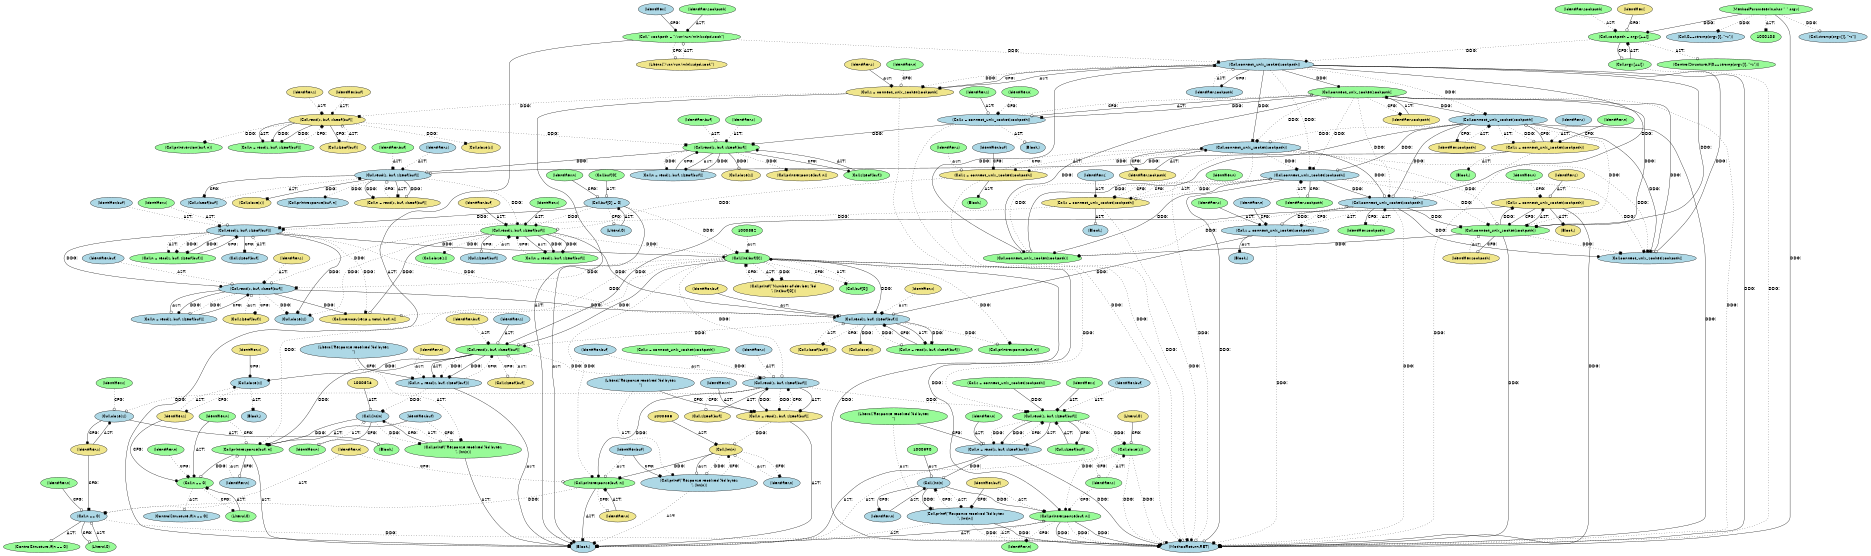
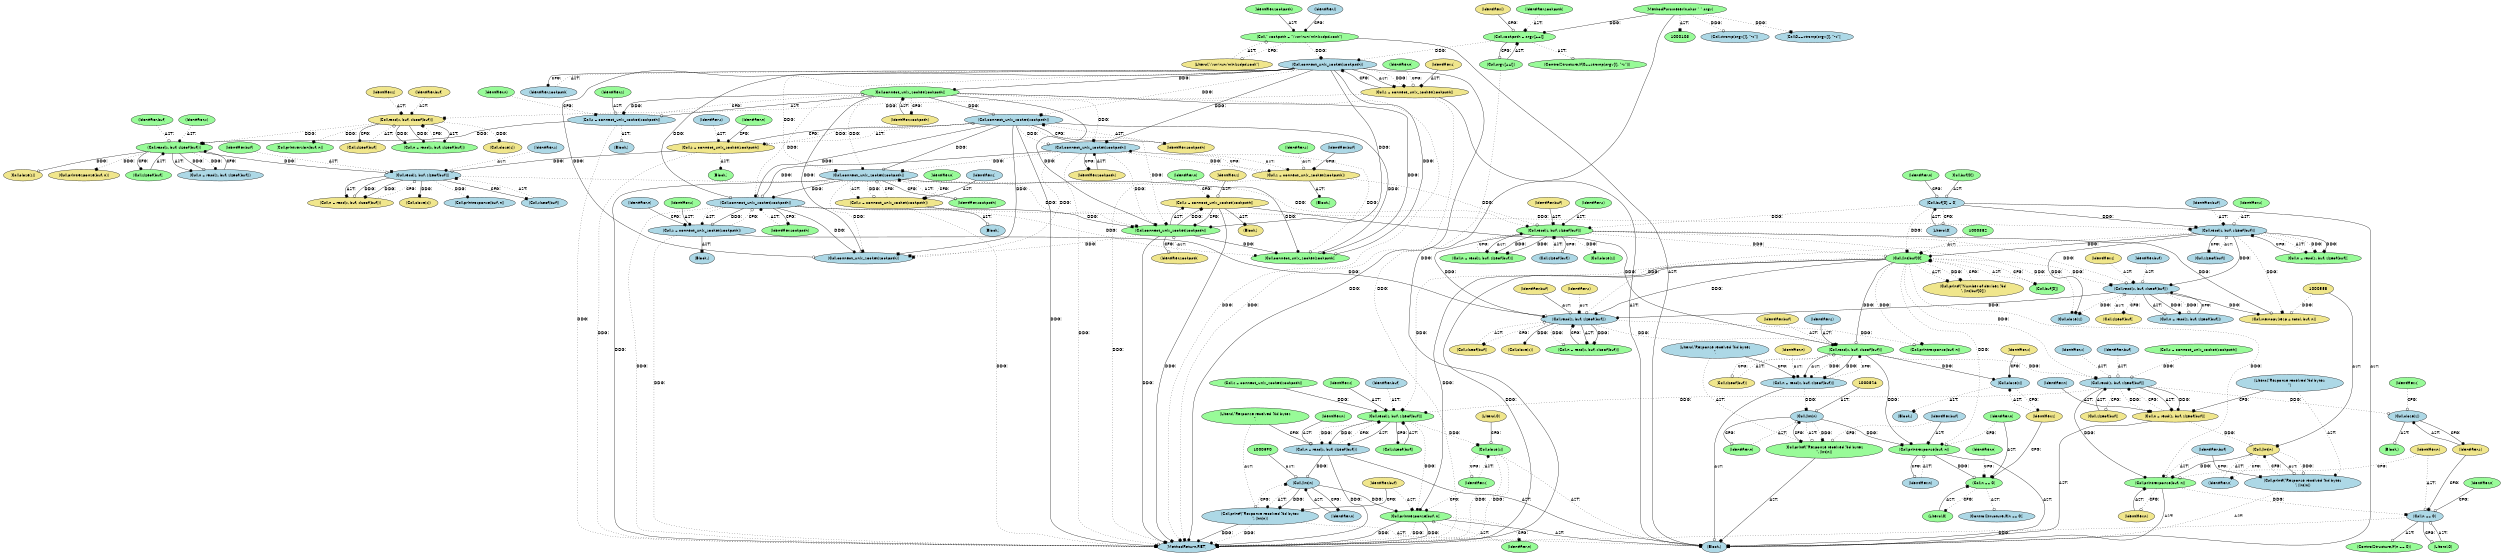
(576, 300) -> (2302, 303)
